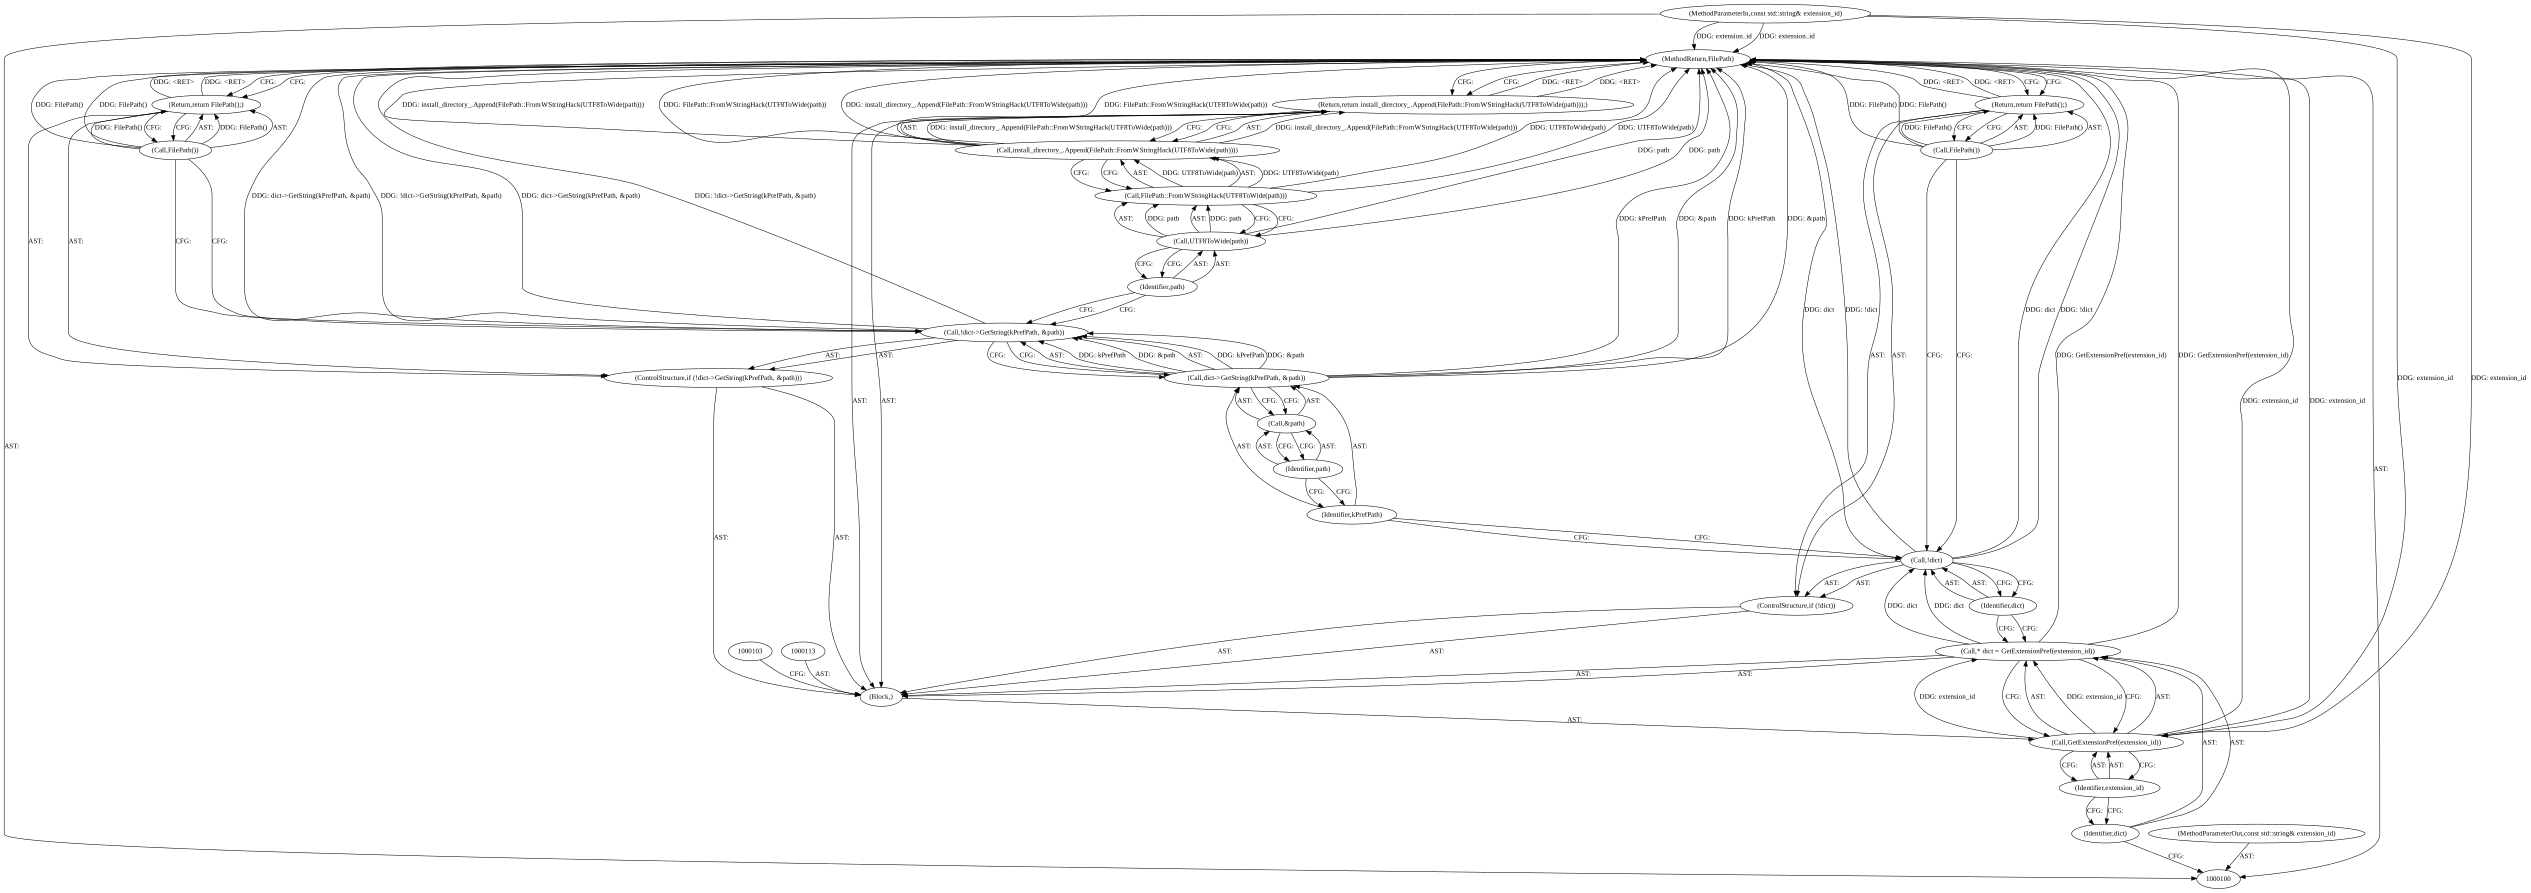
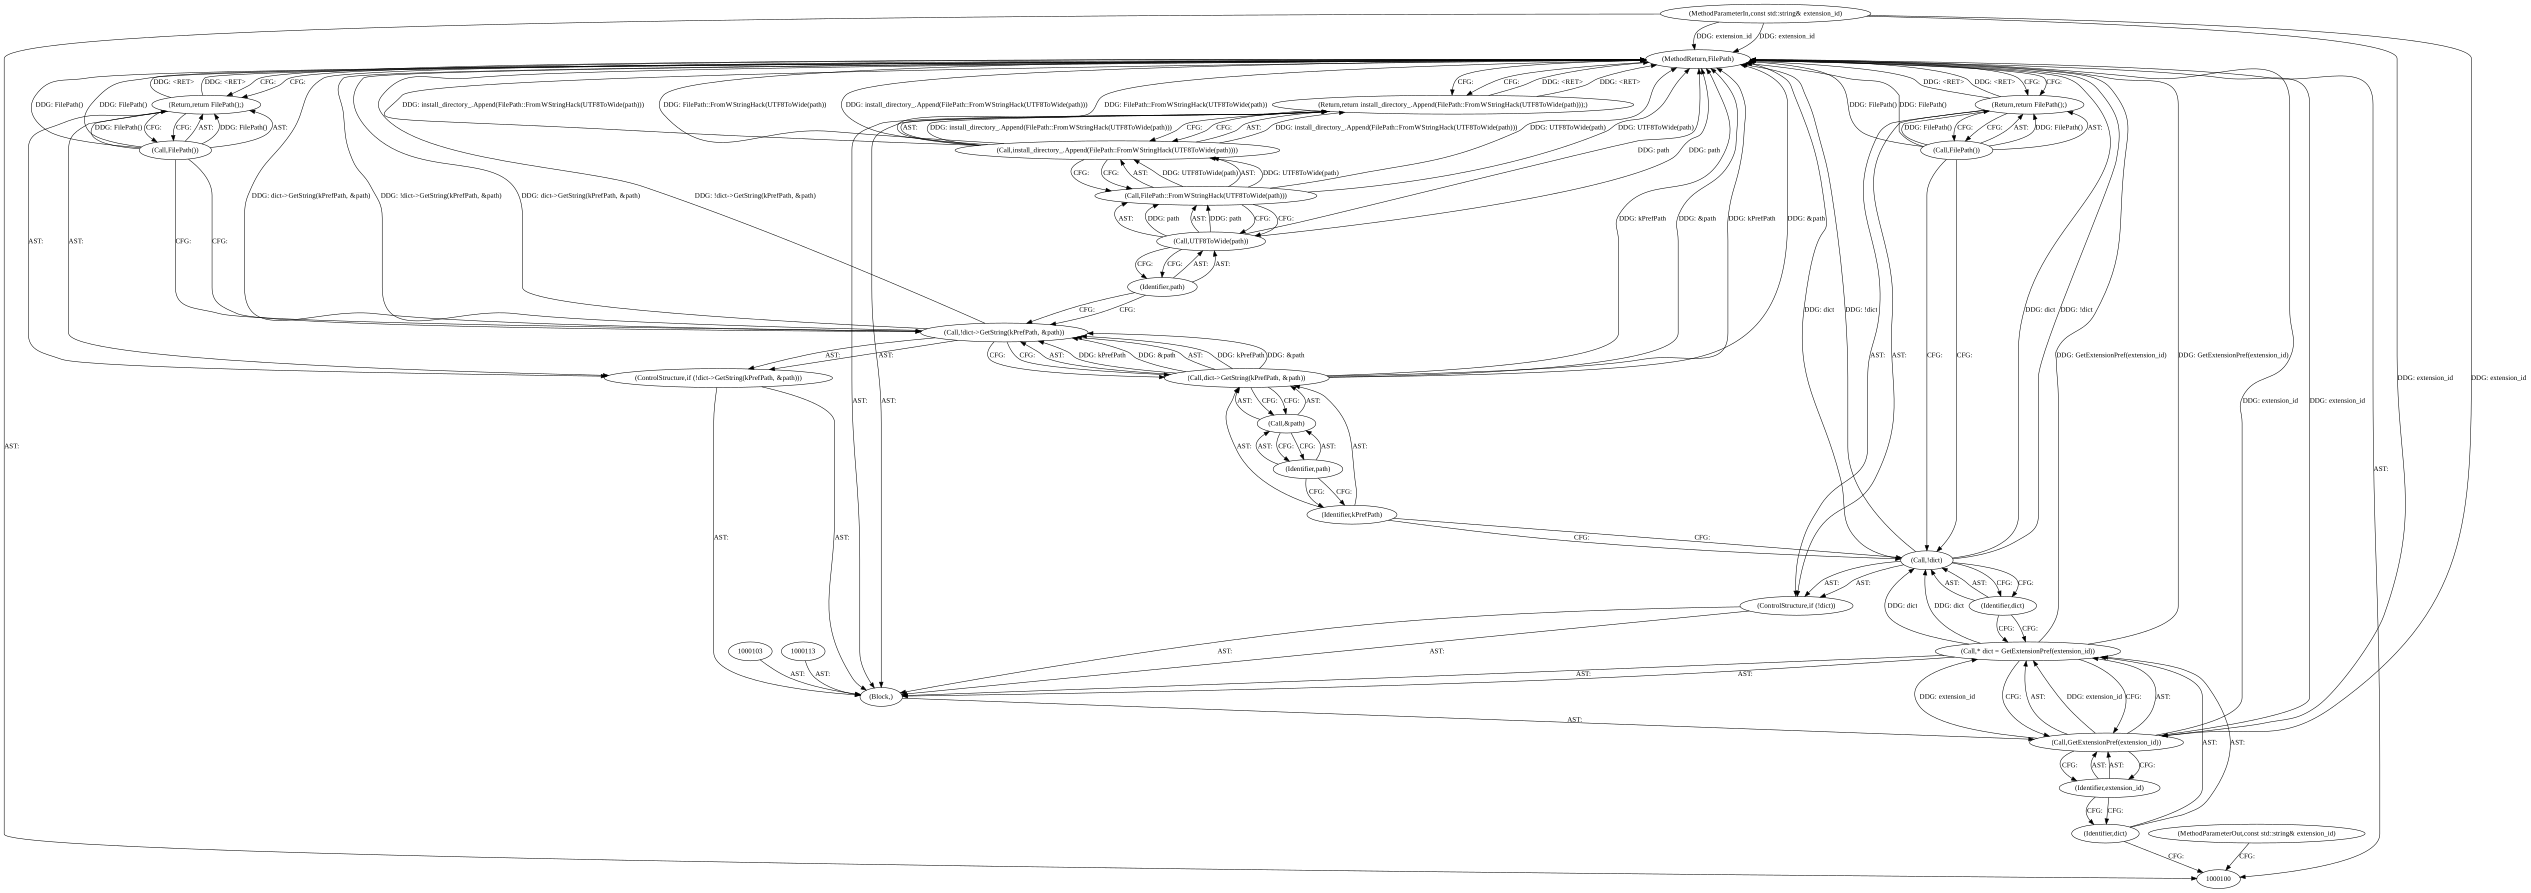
(799, 674) -> (799, 674)
(2248, 856) -> (2248, 856)
